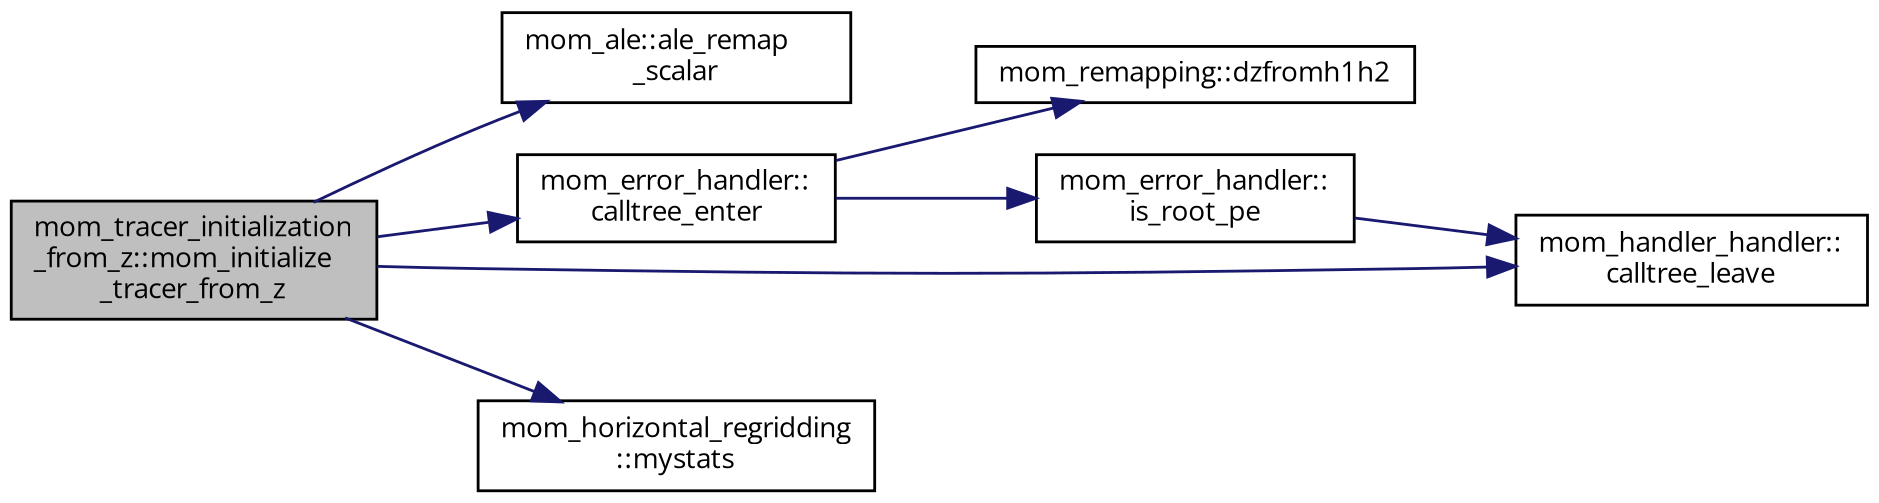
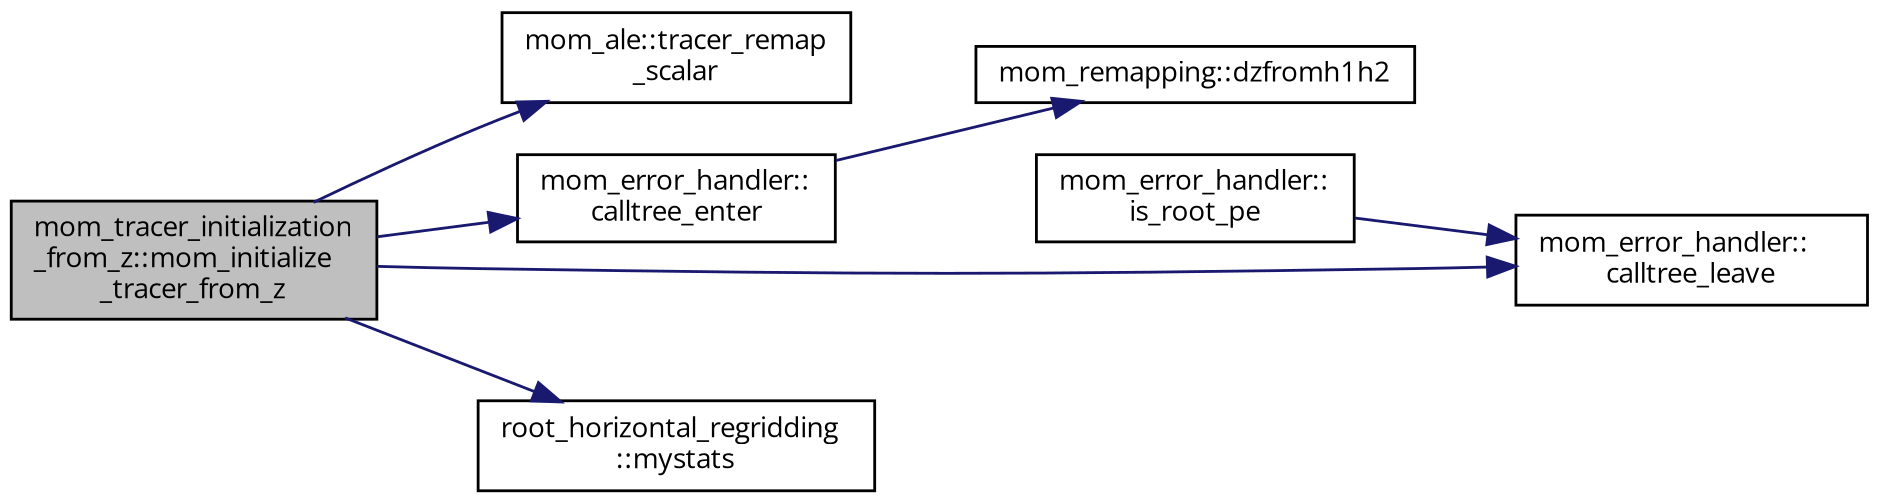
(676, 58) -> (676, 58)
(922, 198) -> none
(1692, 260) -> (1692, 260)
(676, 446) -> (676, 446)
